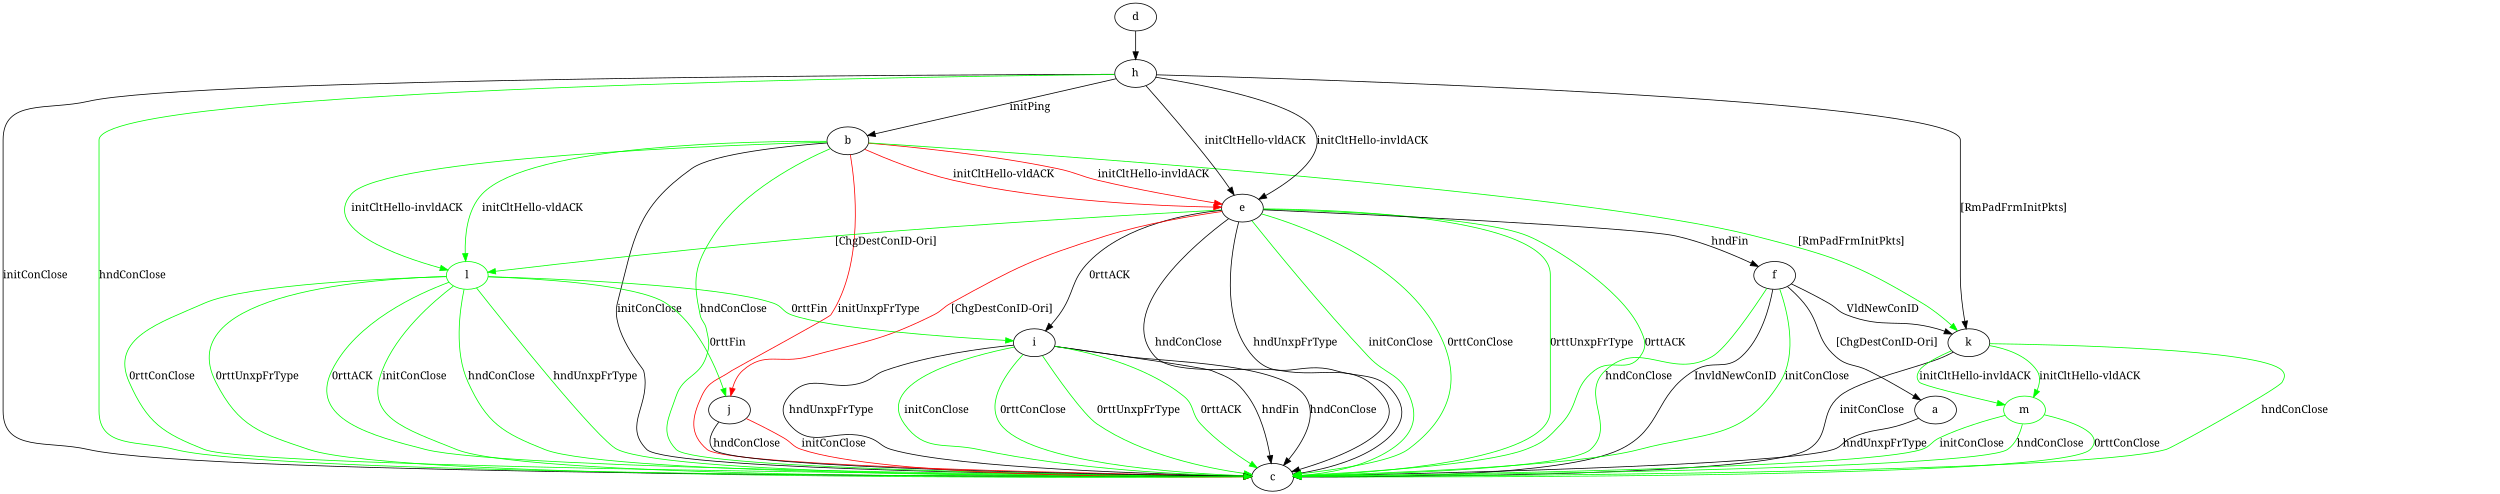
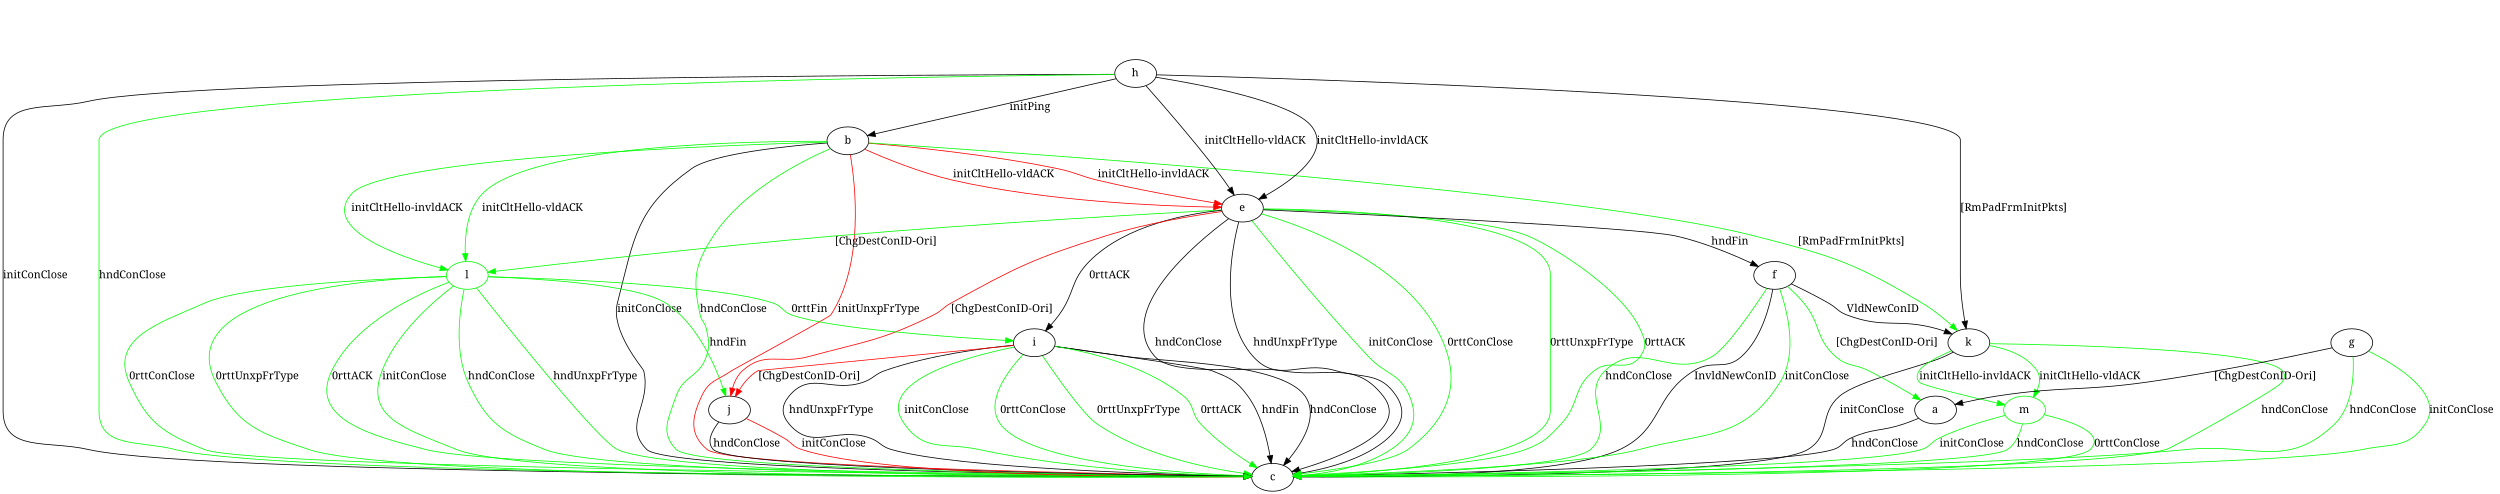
(1136, 17) -> none
(730, 343) -> (730, 343)
none -> (2352, 343)
(1836, 357) -> (1836, 357)
none -> (872, 359)
(1886, 444) -> (1886, 444)
